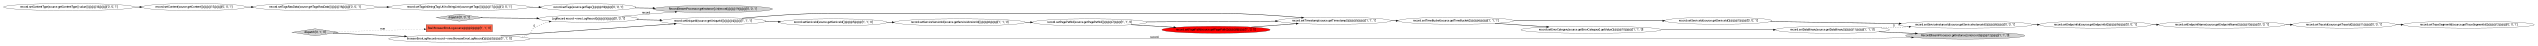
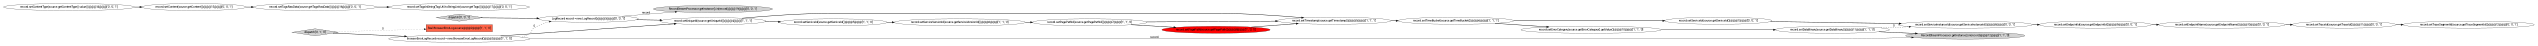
(588, 7) -> none
(383, 29) -> (383, 29)
